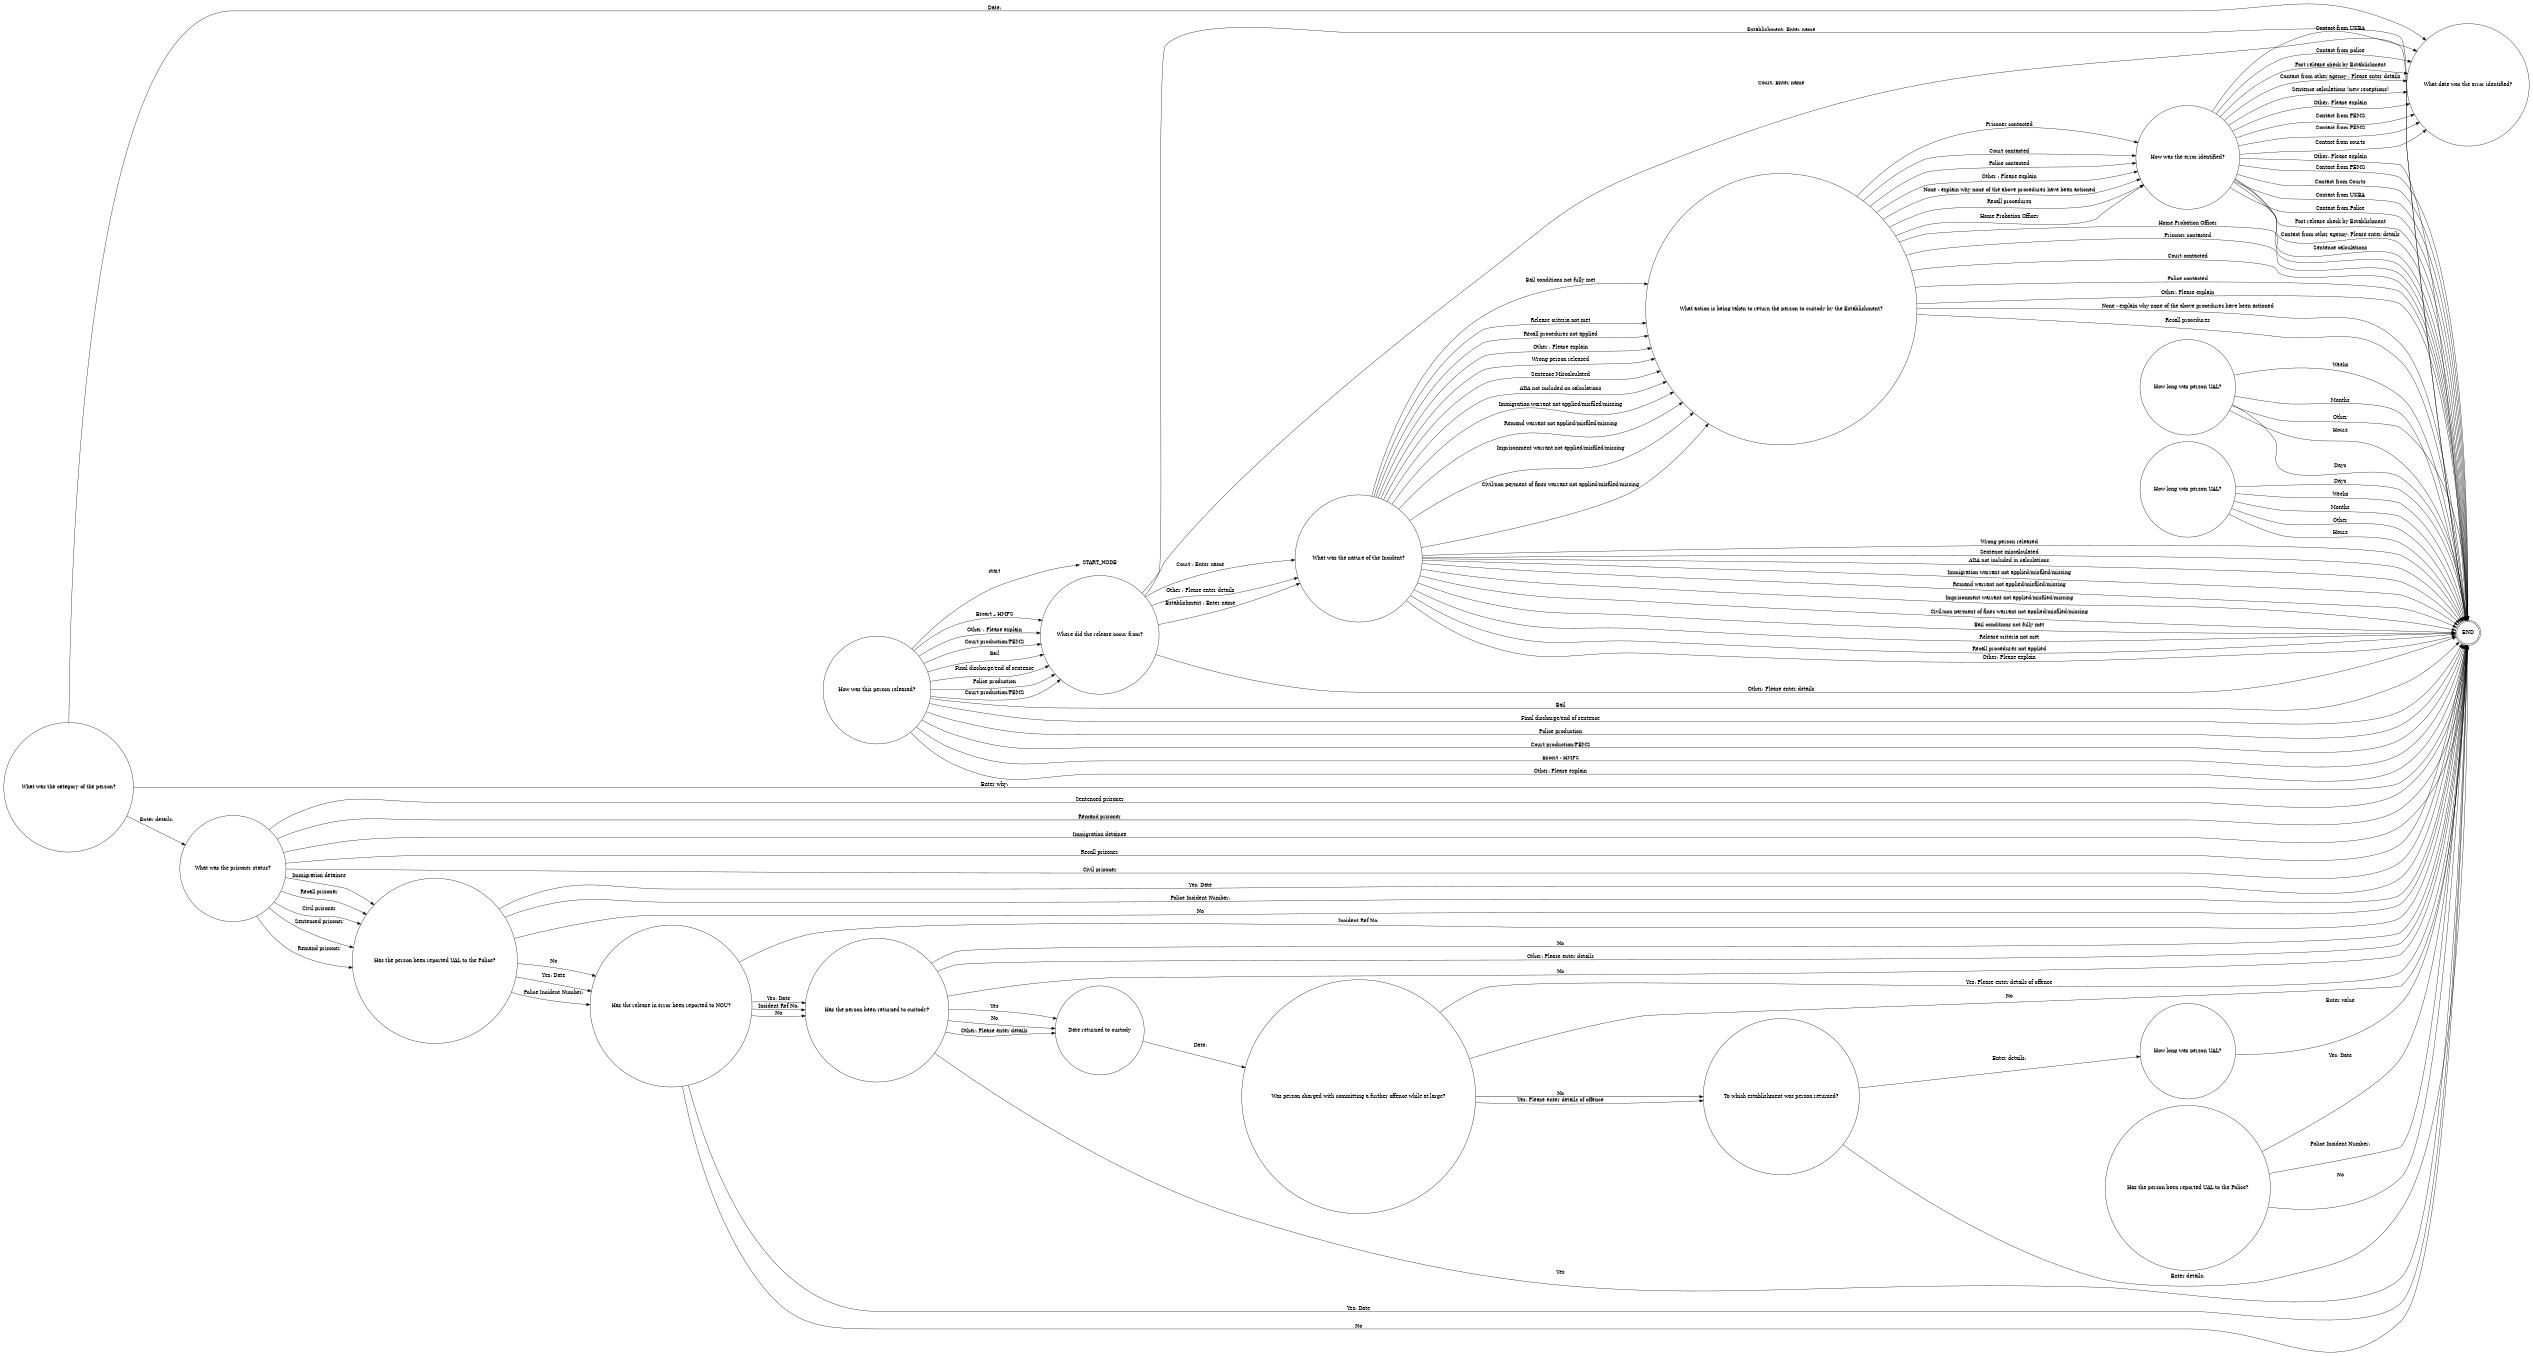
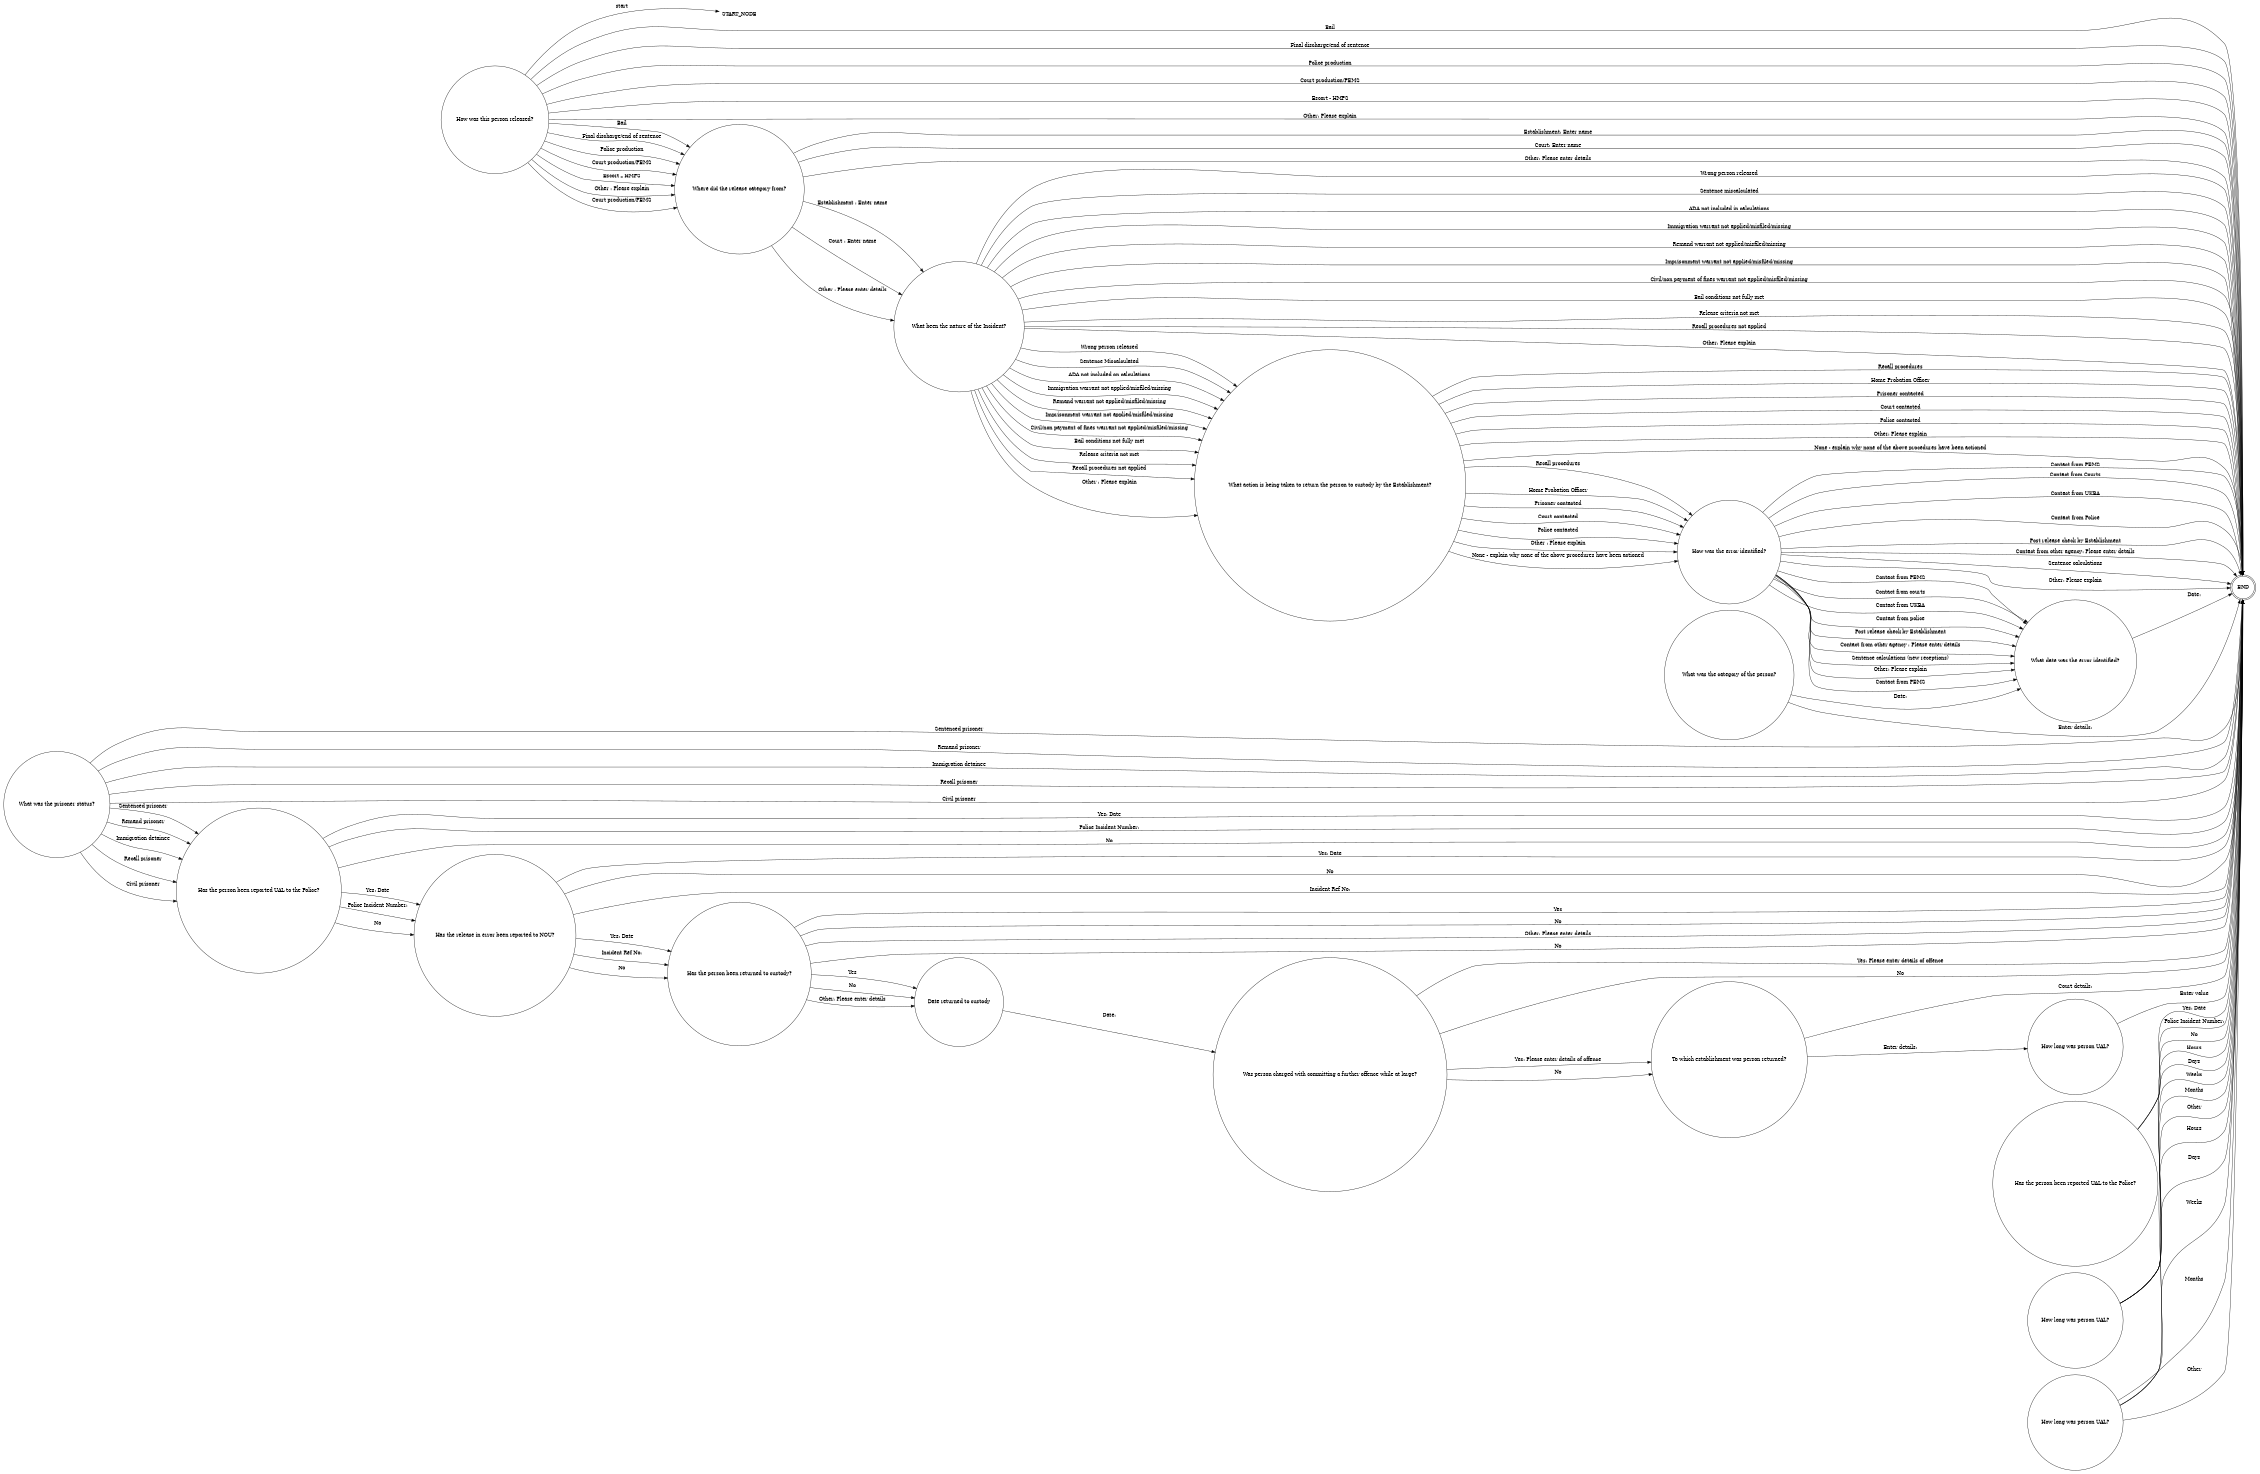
(1359, 558) -> (959, 327)
none -> (2181, 618)
(1100, 635) -> (739, 189)
(995, 785) -> (2075, 728)
(154, 830) -> none
(2188, 1276) -> (2075, 987)
